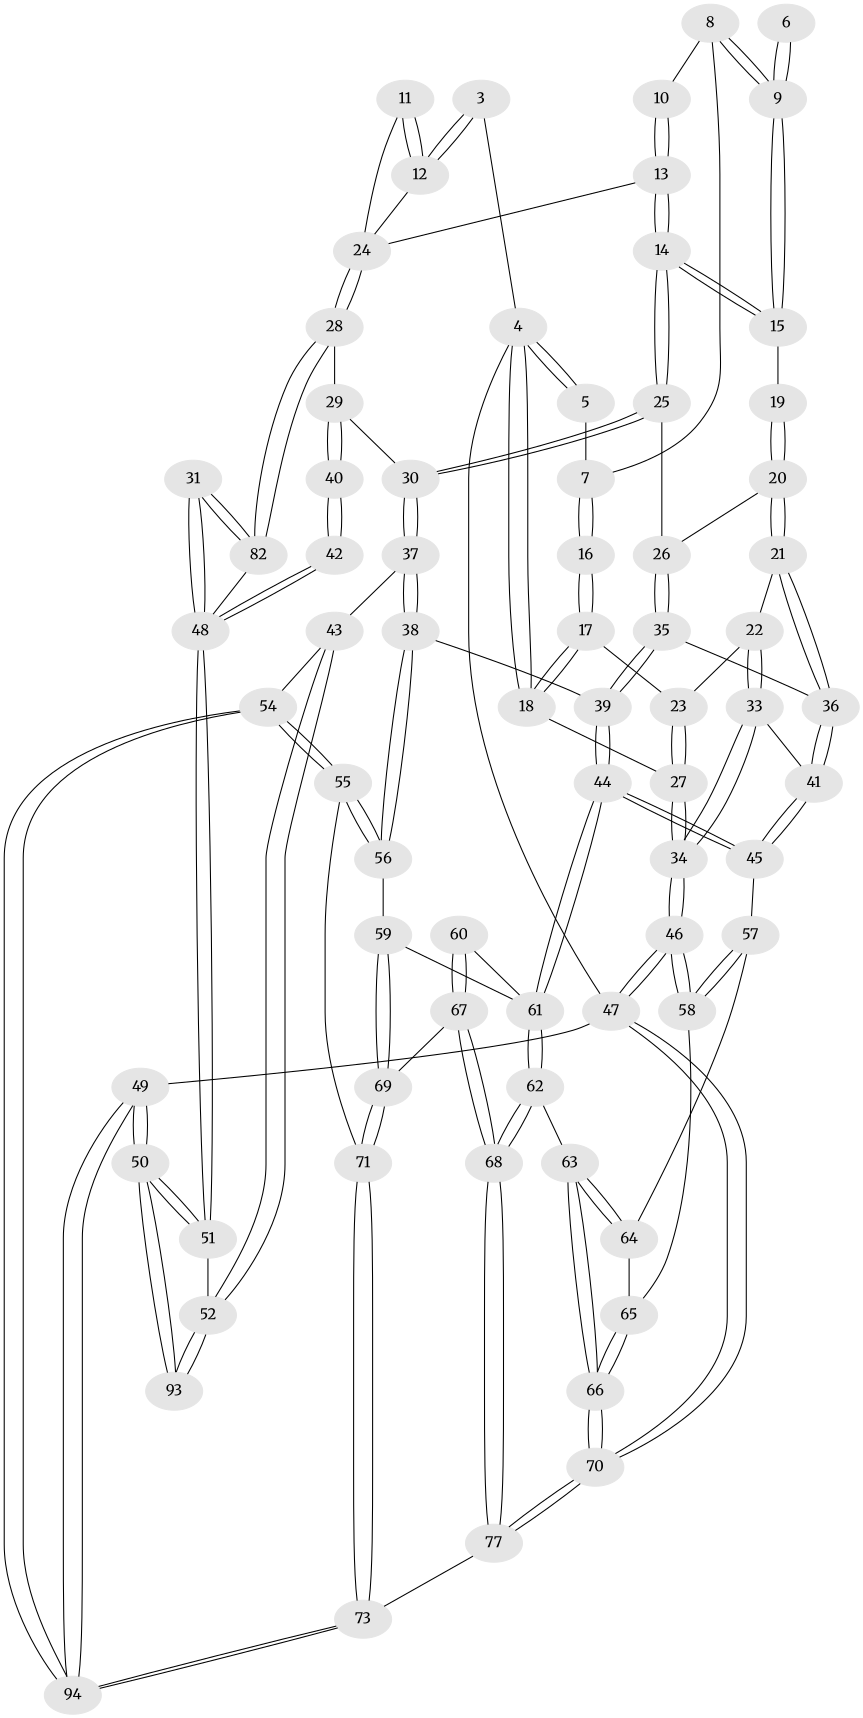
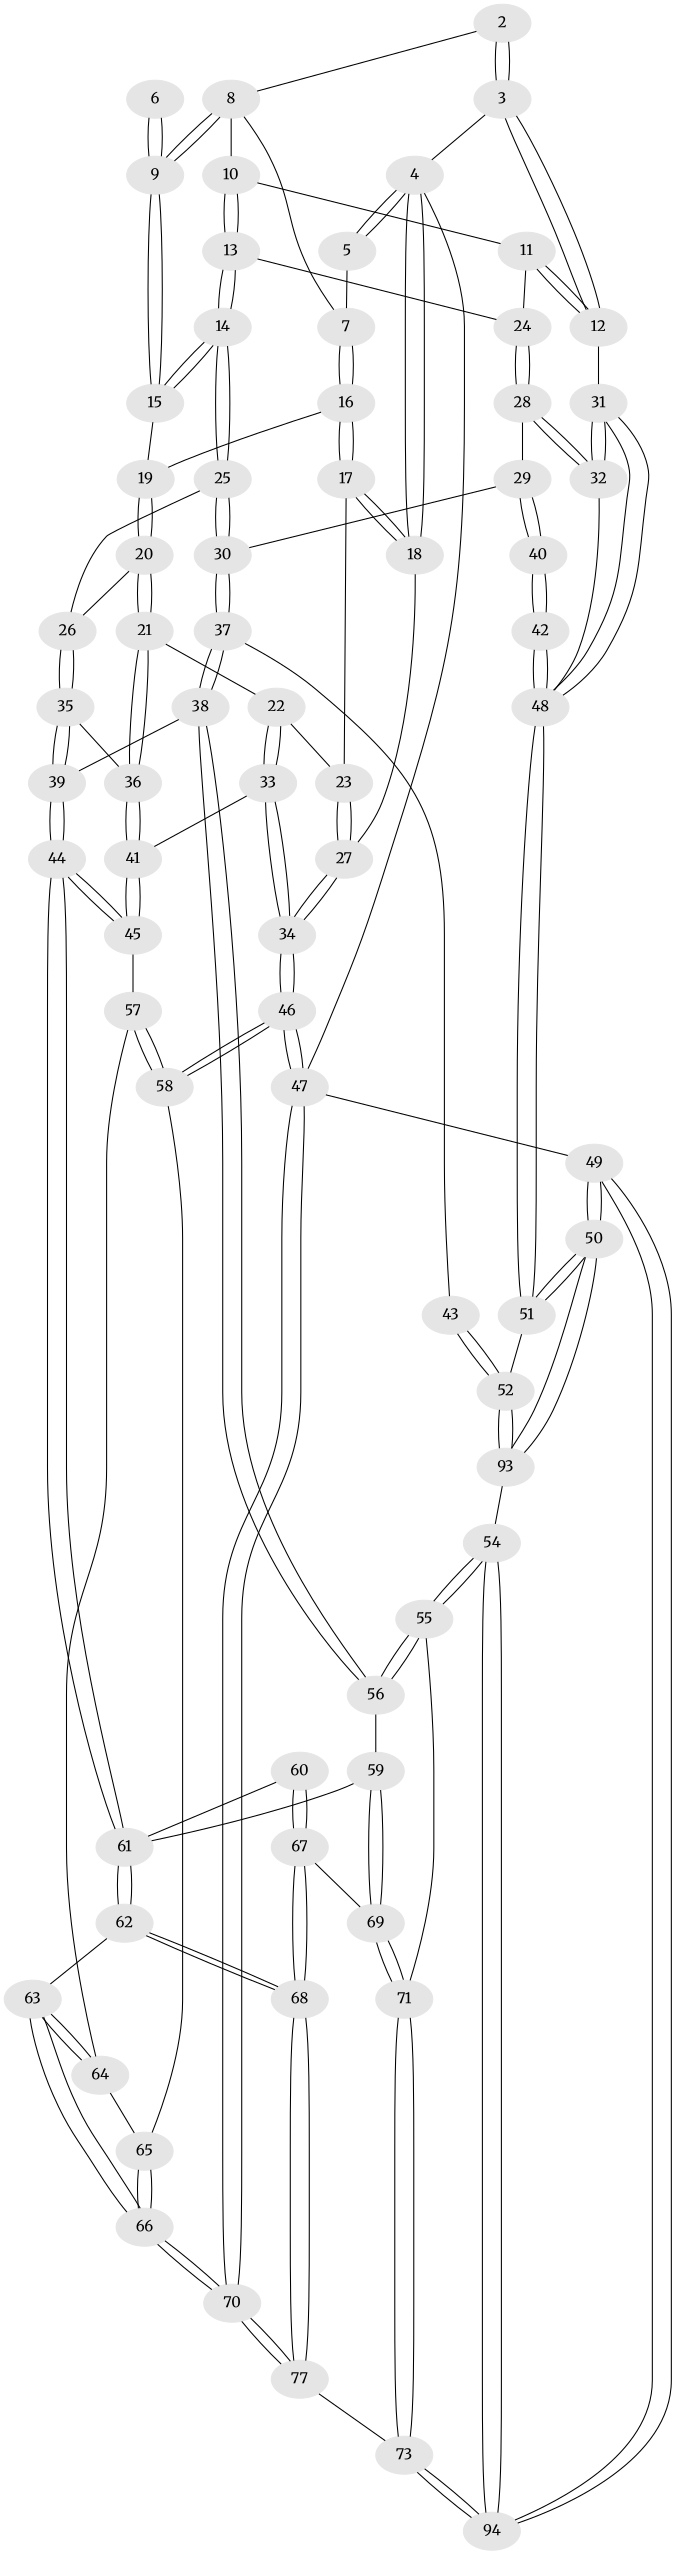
none -> (502, 23)
none -> (367, 210)
(391, 213) -> (598, 365)
none -> (244, 438)
(259, 555) -> (598, 479)
(301, 669) -> (499, 1505)
